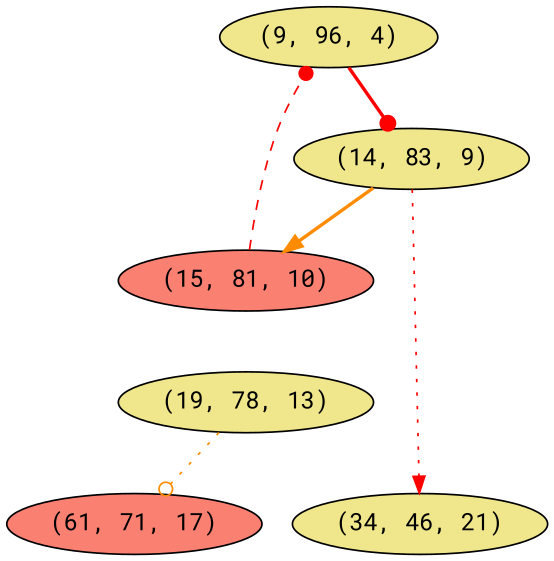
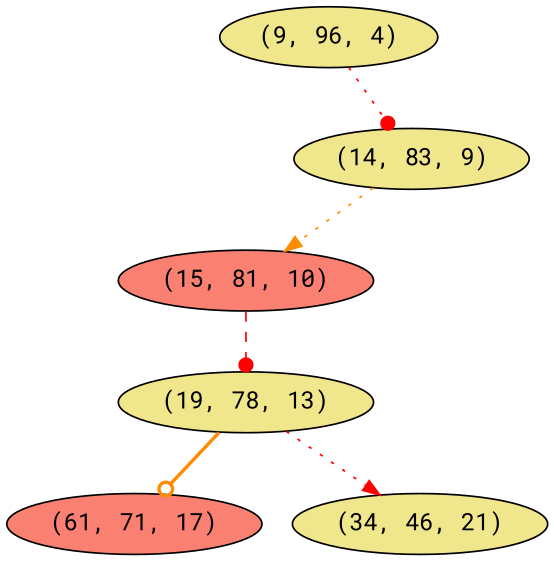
(366, 92) -> (366, 92)
(267, 162) -> (246, 335)
(336, 214) -> (336, 214)
(416, 333) -> (326, 458)
(195, 458) -> (195, 458)
